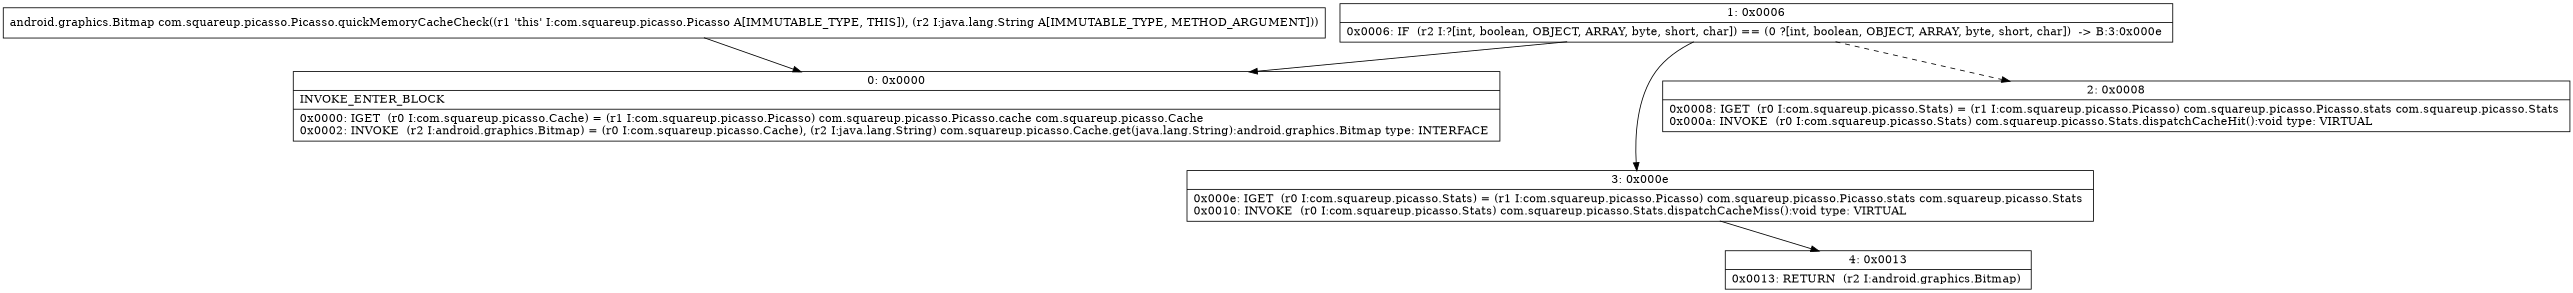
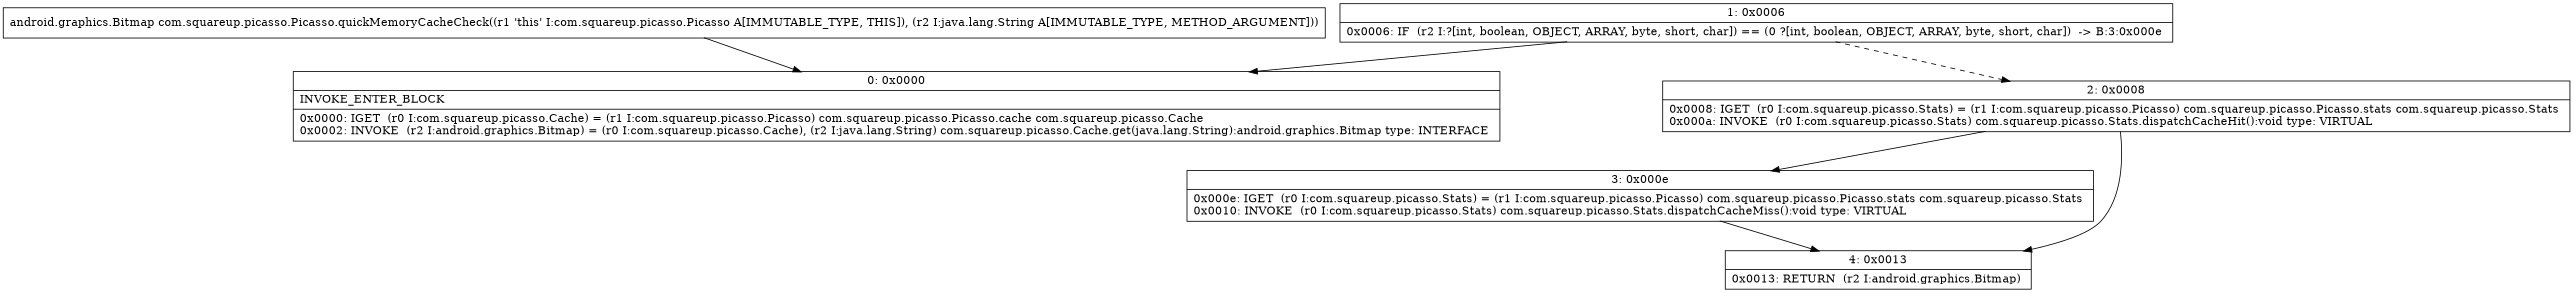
(1645, 92) -> (1882, 150)
none -> (2107, 214)
